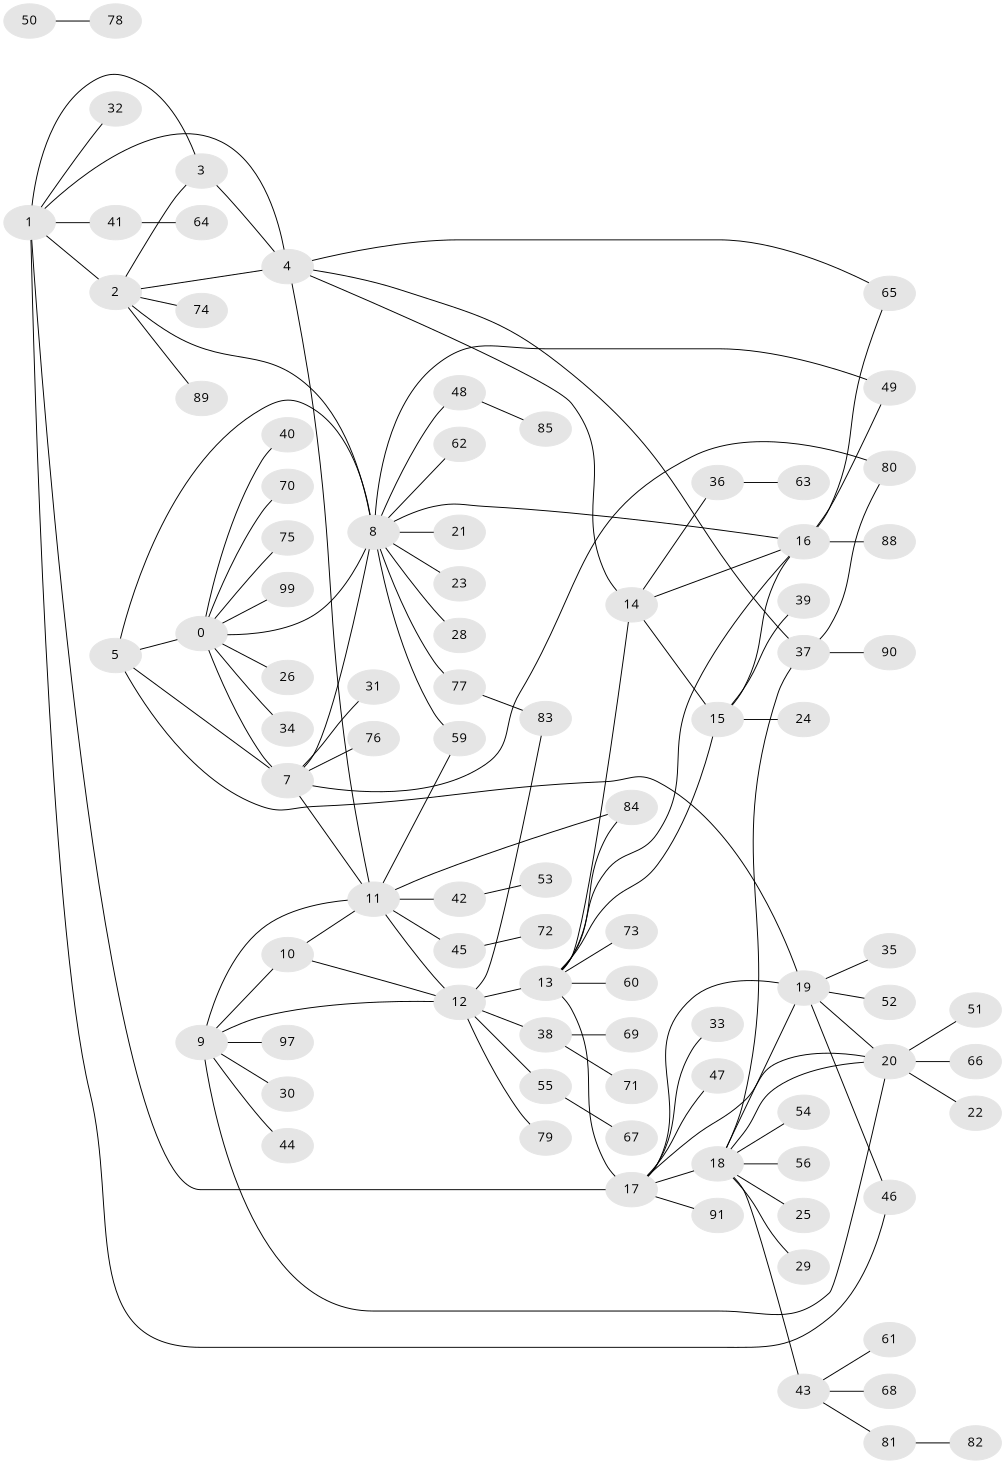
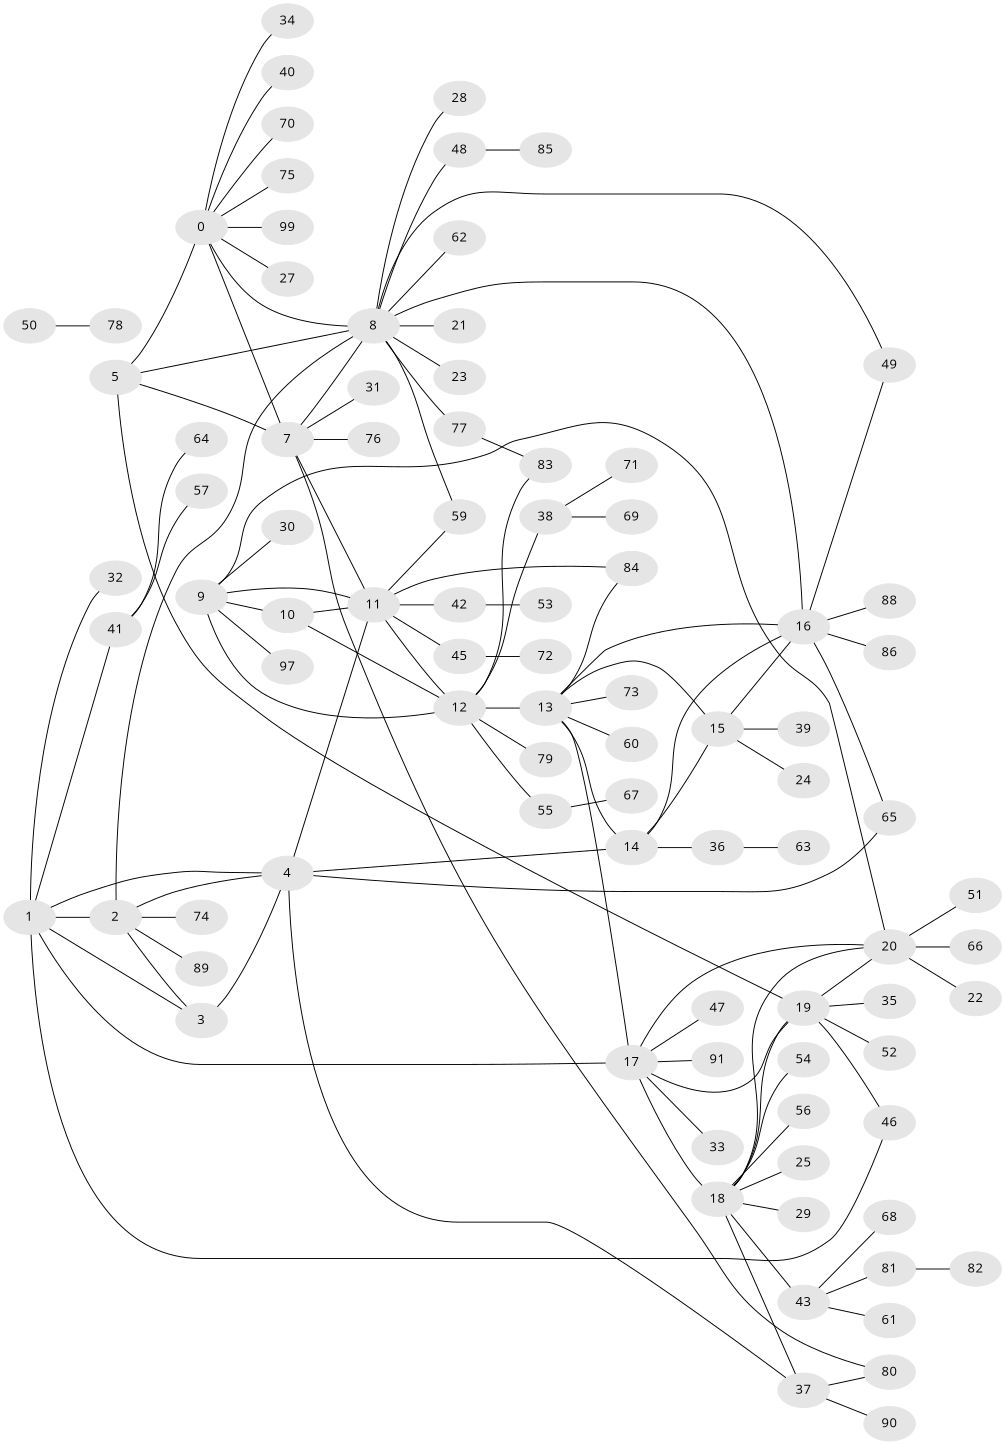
none -> (202, 491)
none -> (890, 653)
(288, 677) -> (288, 279)
(288, 1146) -> none
